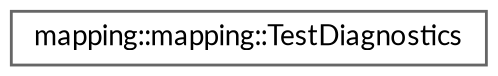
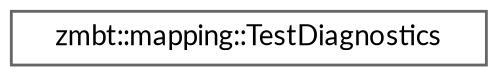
(249, 38) -> (249, 38)
